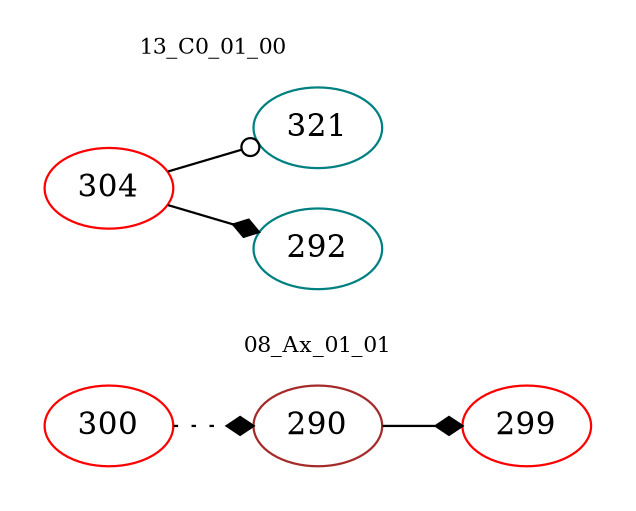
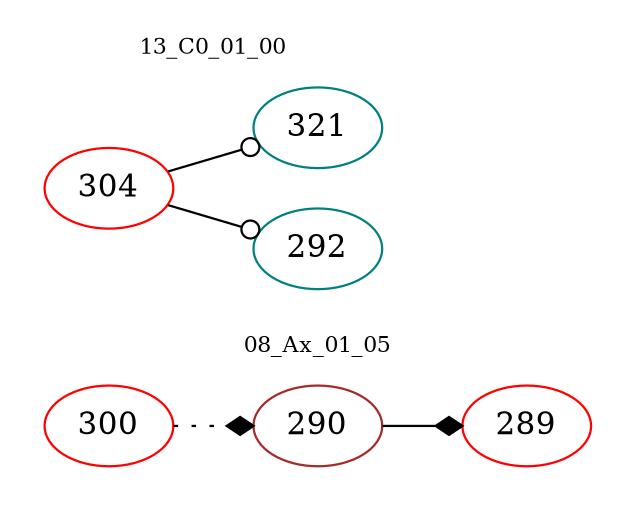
(205, 216) -> (205, 216)
(318, 346) -> (318, 346)
(527, 426) -> (527, 426)
